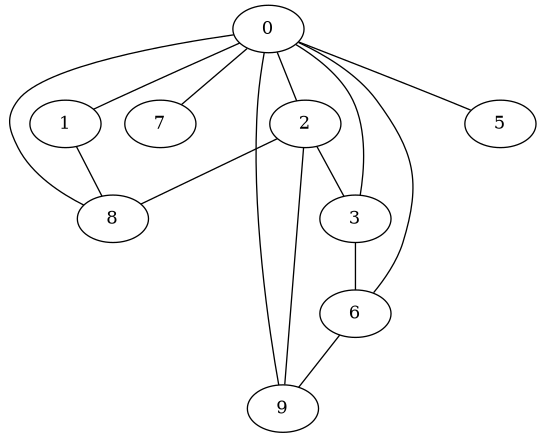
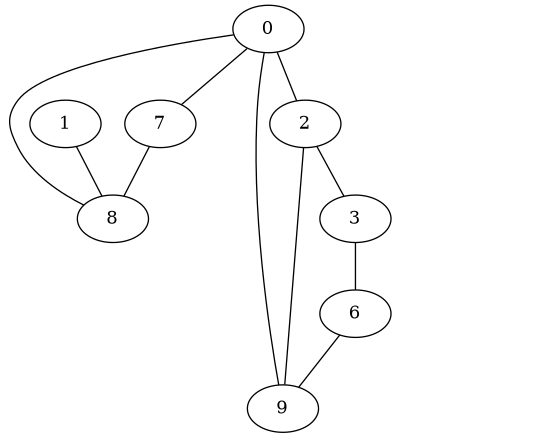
(166, 76) -> none
(356, 108) -> none
(500, 124) -> none
(405, 149) -> none
(209, 171) -> (137, 171)
